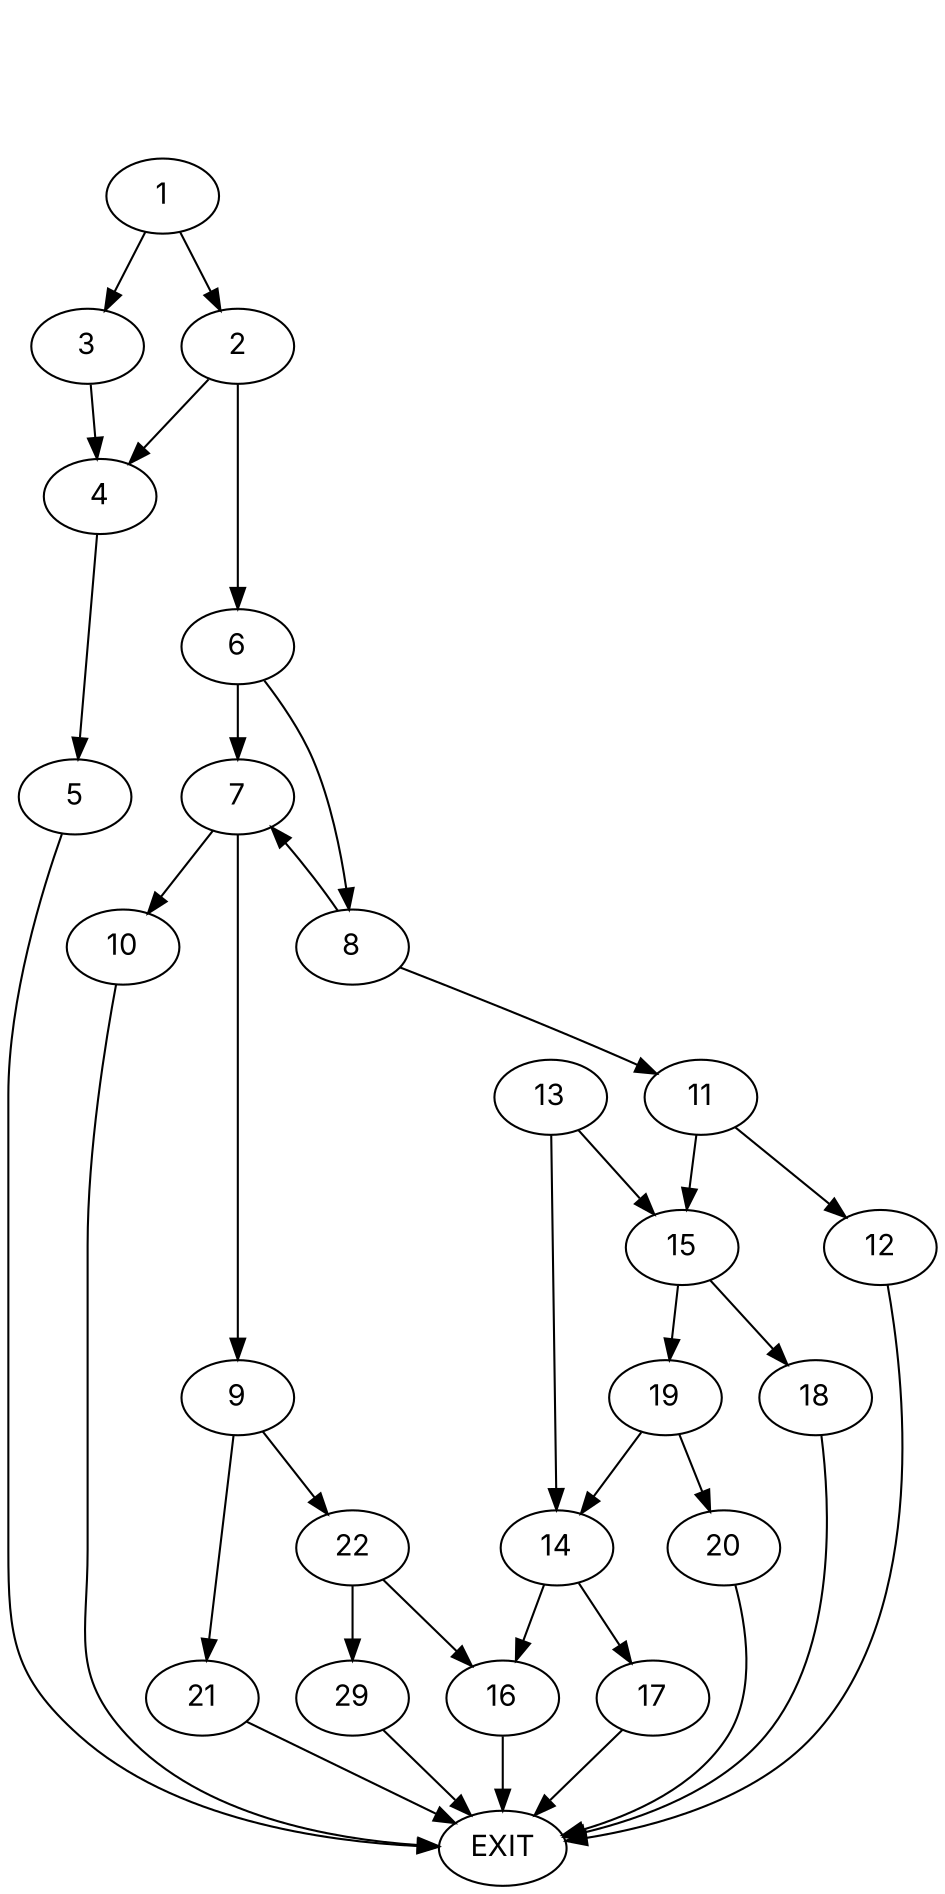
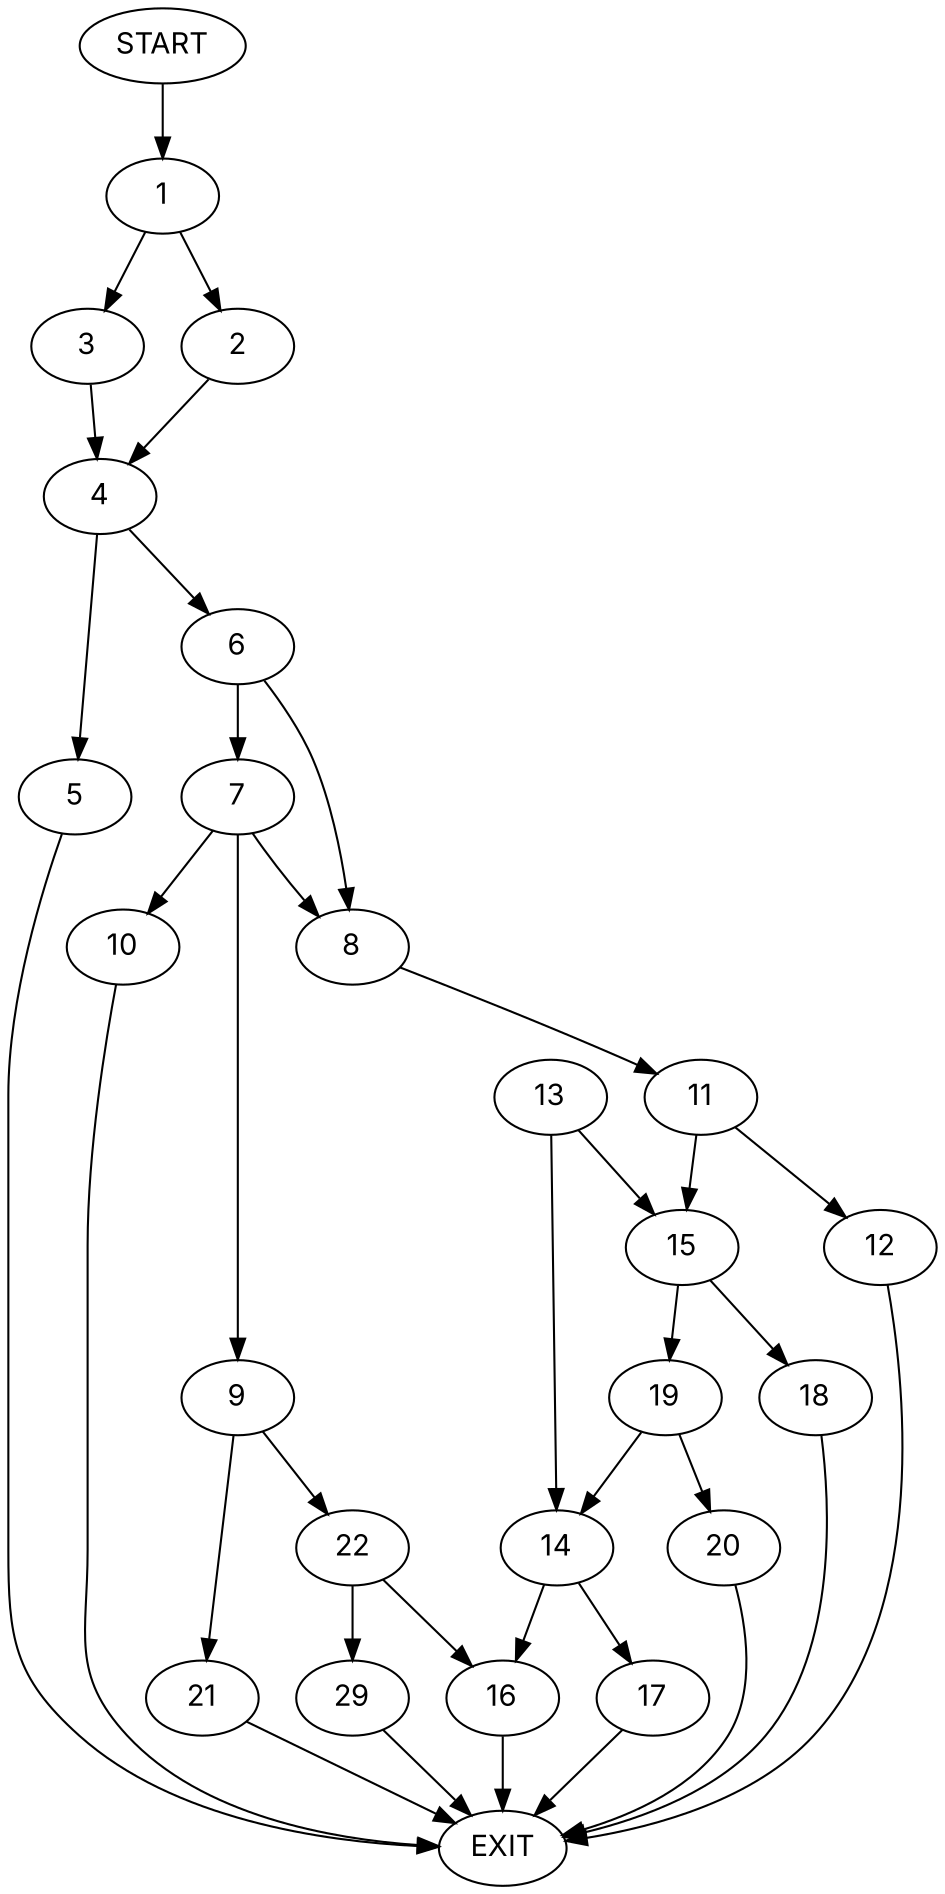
none -> (163, 46)
(238, 486) -> (162, 564)
(312, 876) -> (278, 868)
